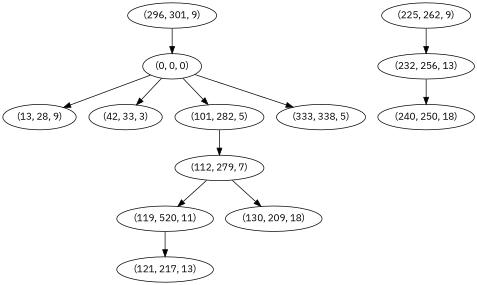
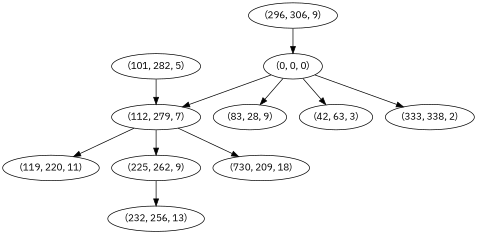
(172, 16) -> (293, 16)
(193, 89) -> (230, 90)
(40, 117) -> (250, 117)
(126, 117) -> (336, 117)
(321, 117) -> (430, 117)
(426, 117) -> none
none -> (156, 139)
(165, 219) -> (51, 168)
(274, 219) -> (261, 168)
(165, 270) -> none
